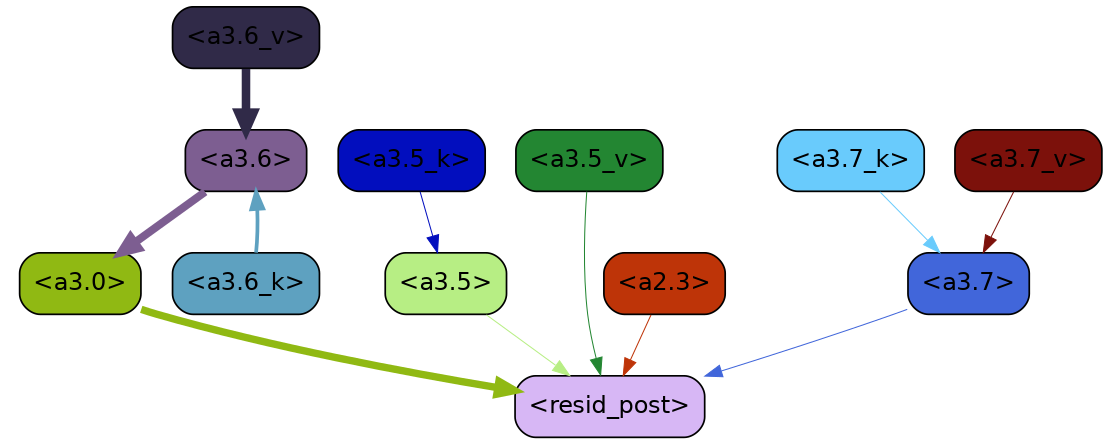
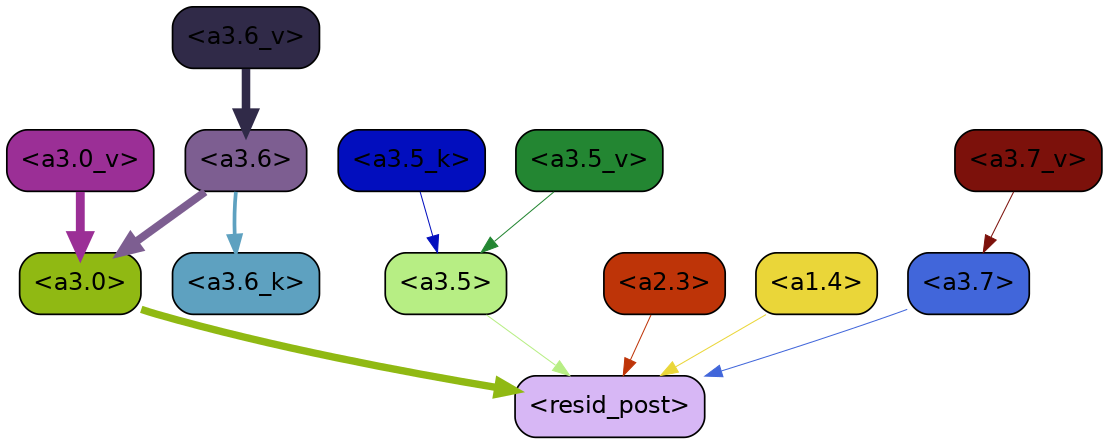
none -> (80, 161)
(851, 161) -> none
(257, 231) -> (235, 214)
(585, 275) -> (524, 217)
none -> (817, 284)
